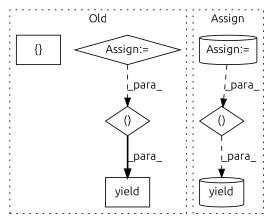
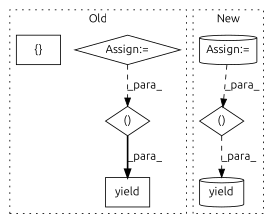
(228, 19) -> (228, 19)
